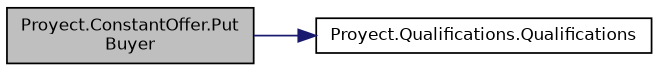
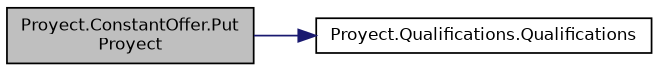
(130, 36) -> (130, 36)
